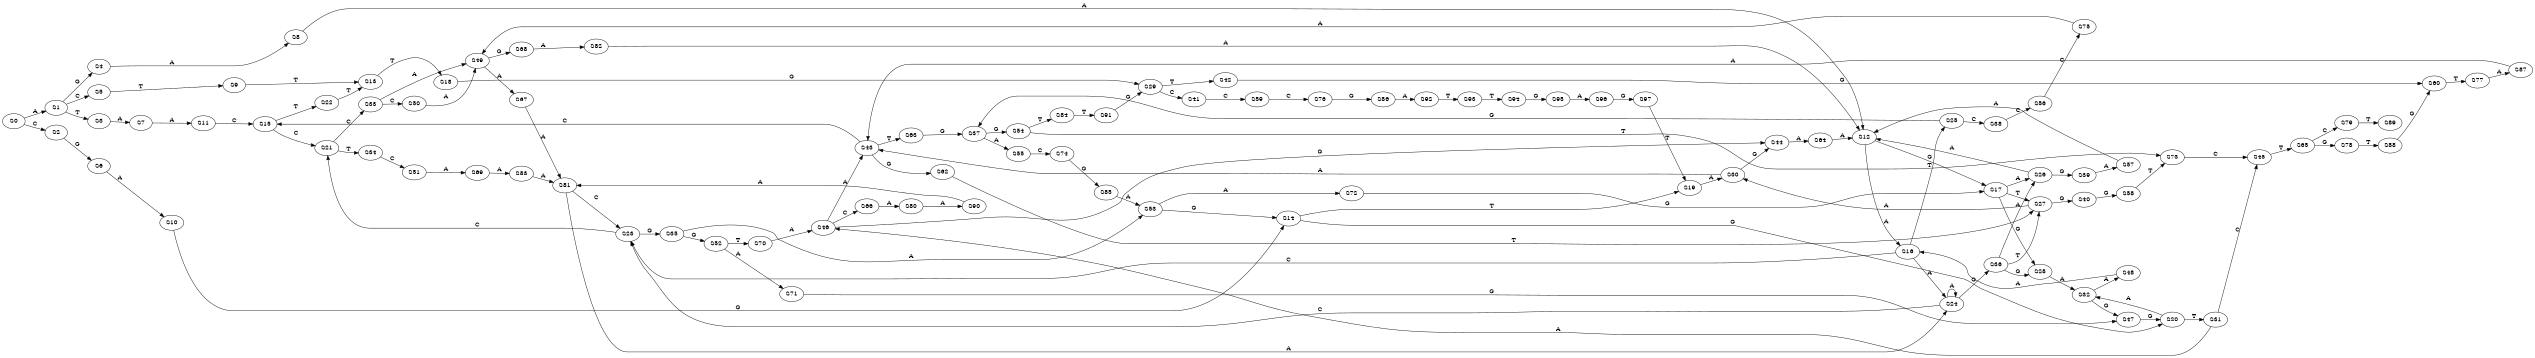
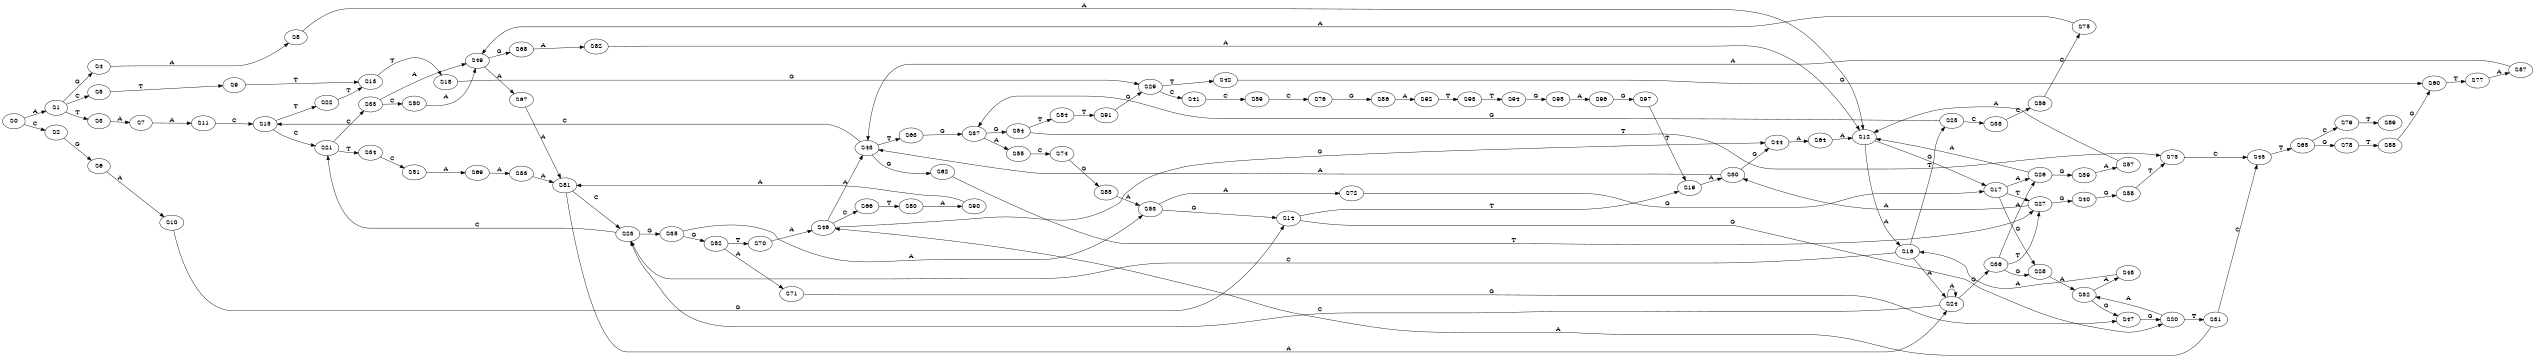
(889, 203) -> (889, 203)
